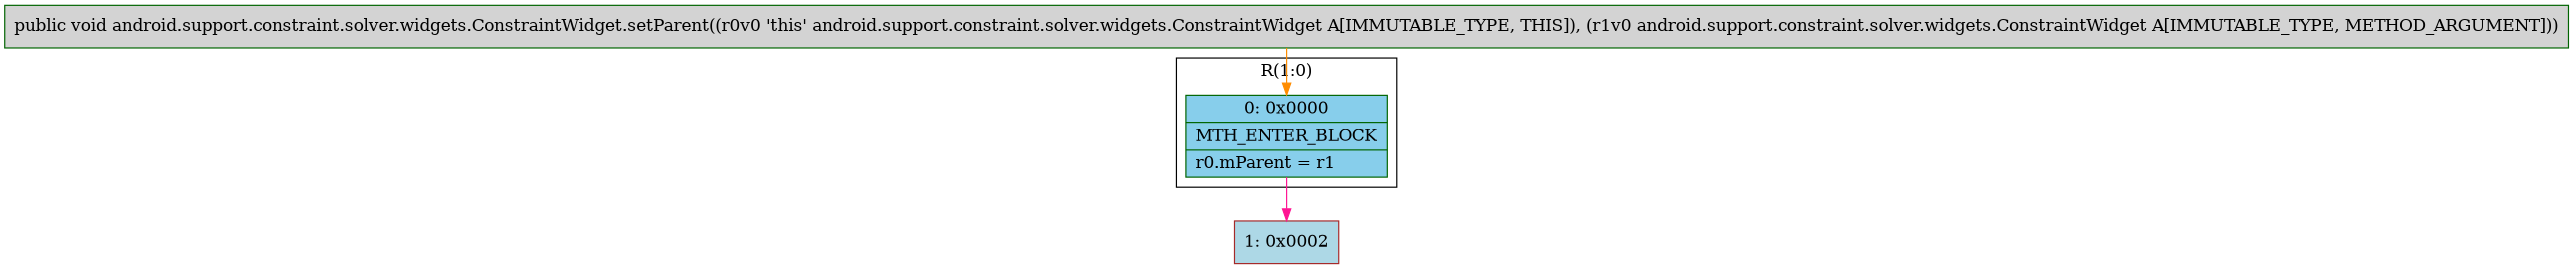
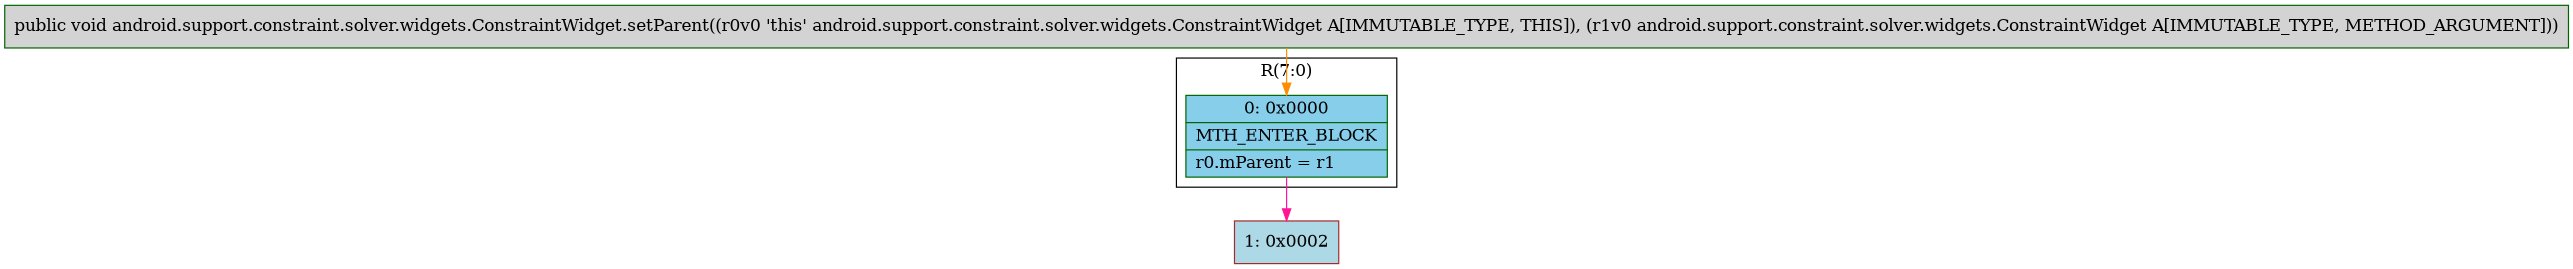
(1287, 72) -> (1287, 72)
